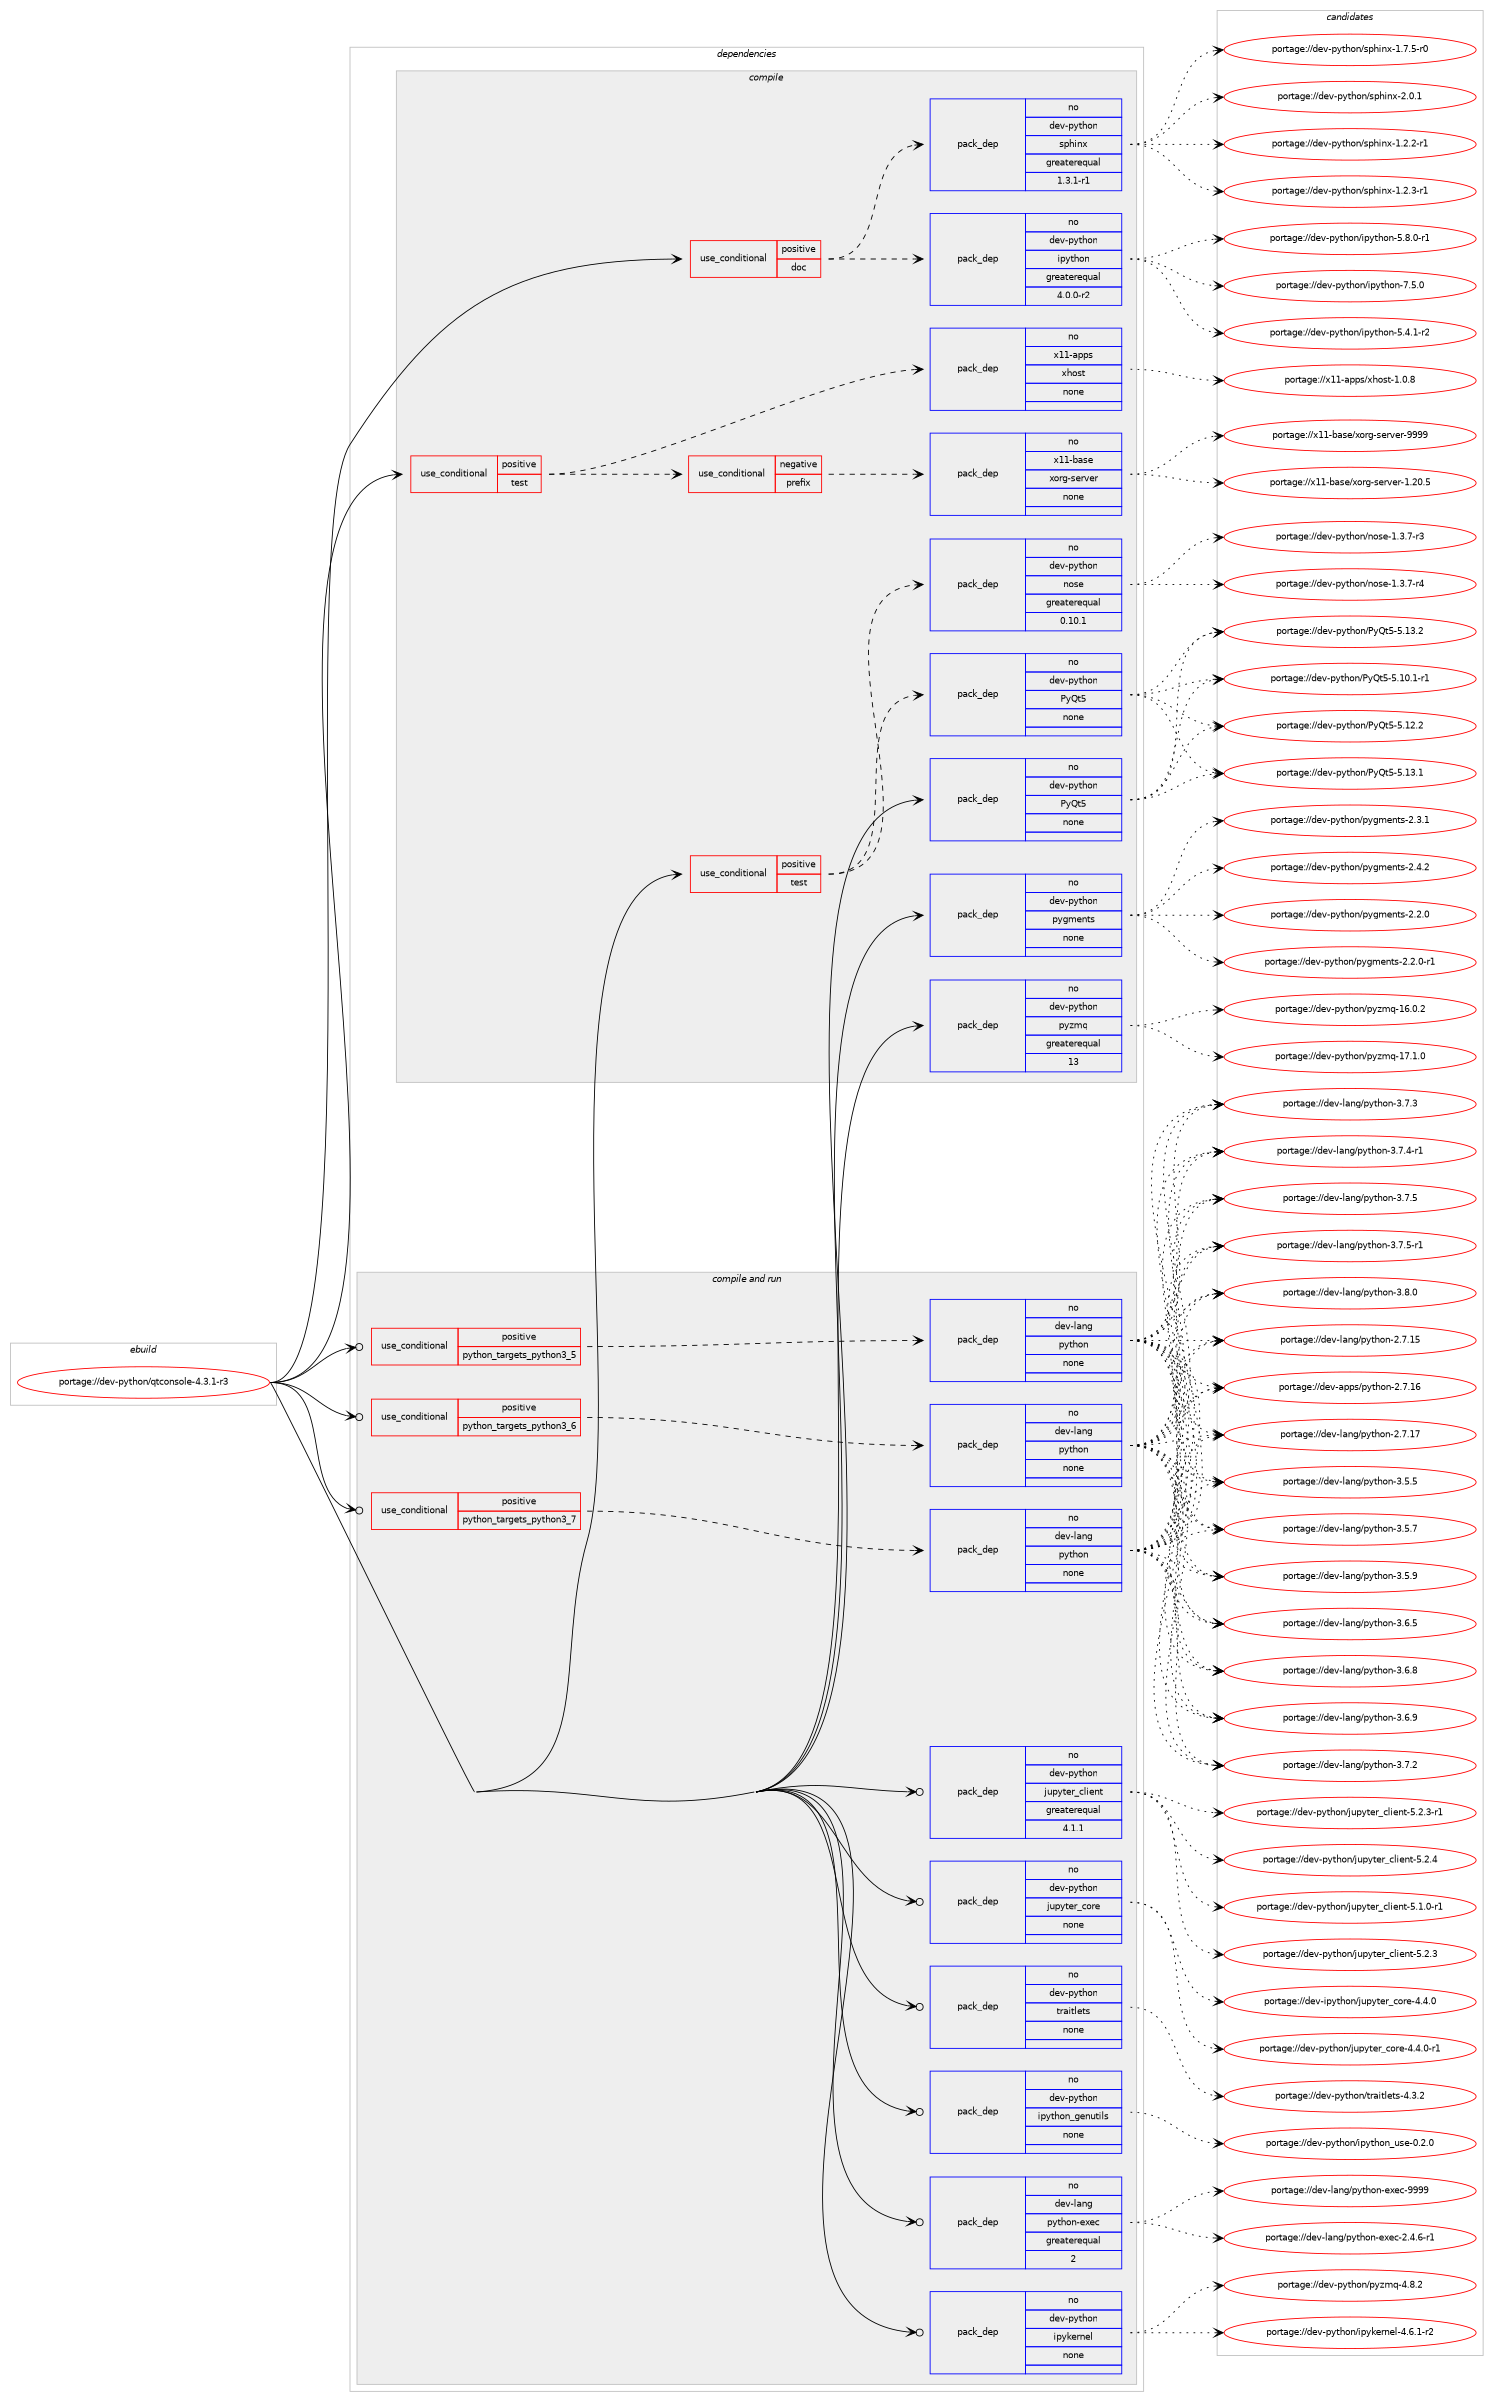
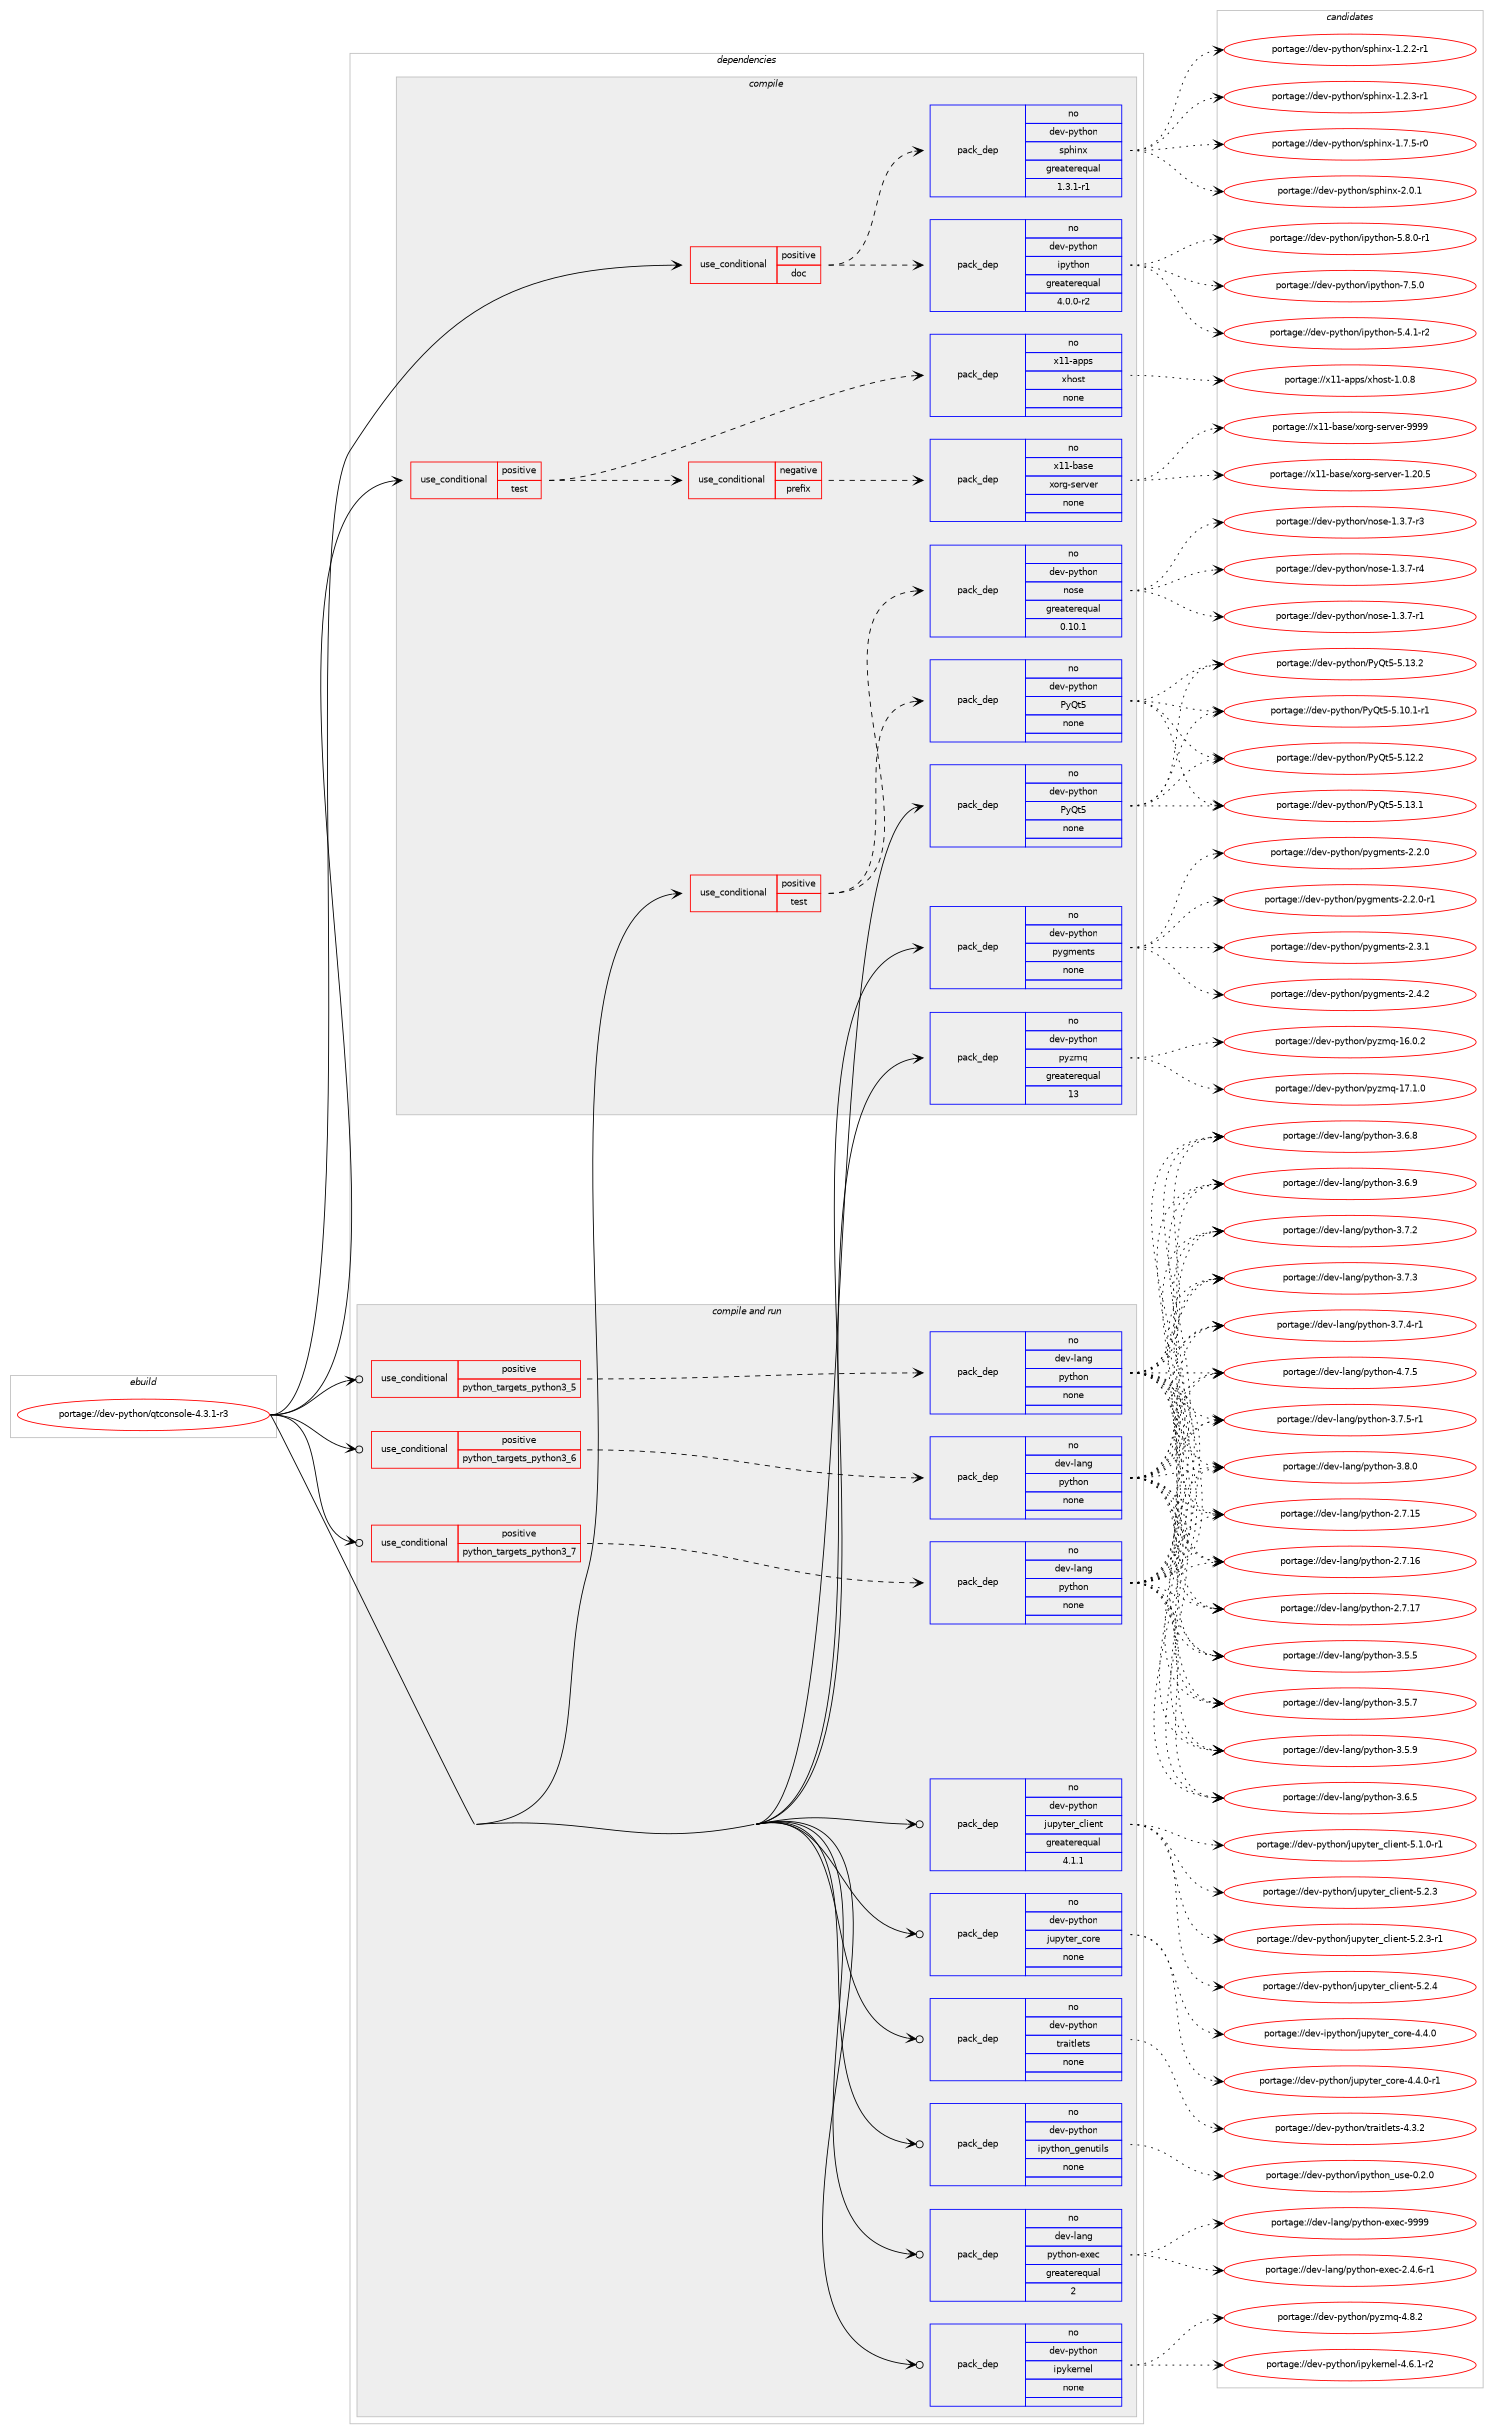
none -> (1350, 617)
(1350, 1199) -> (1350, 1373)
(1350, 1388) -> (1350, 1562)
